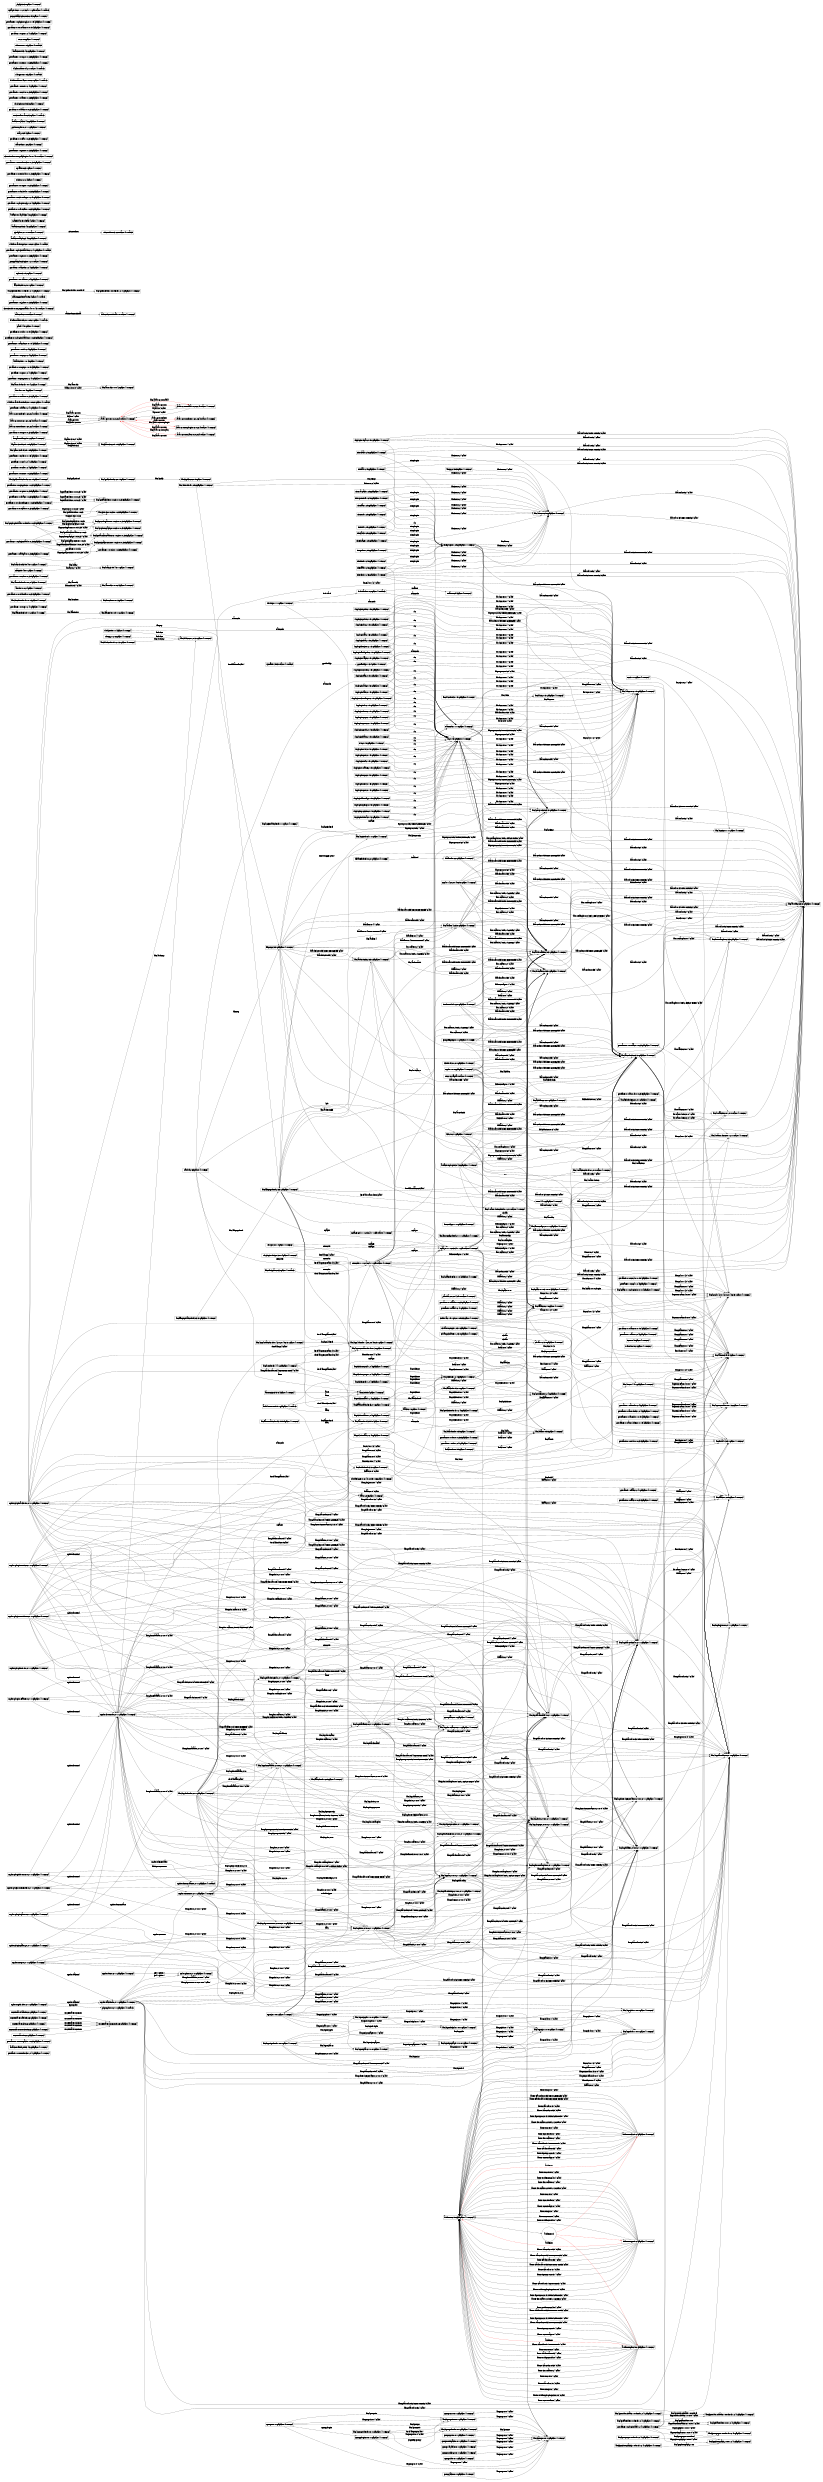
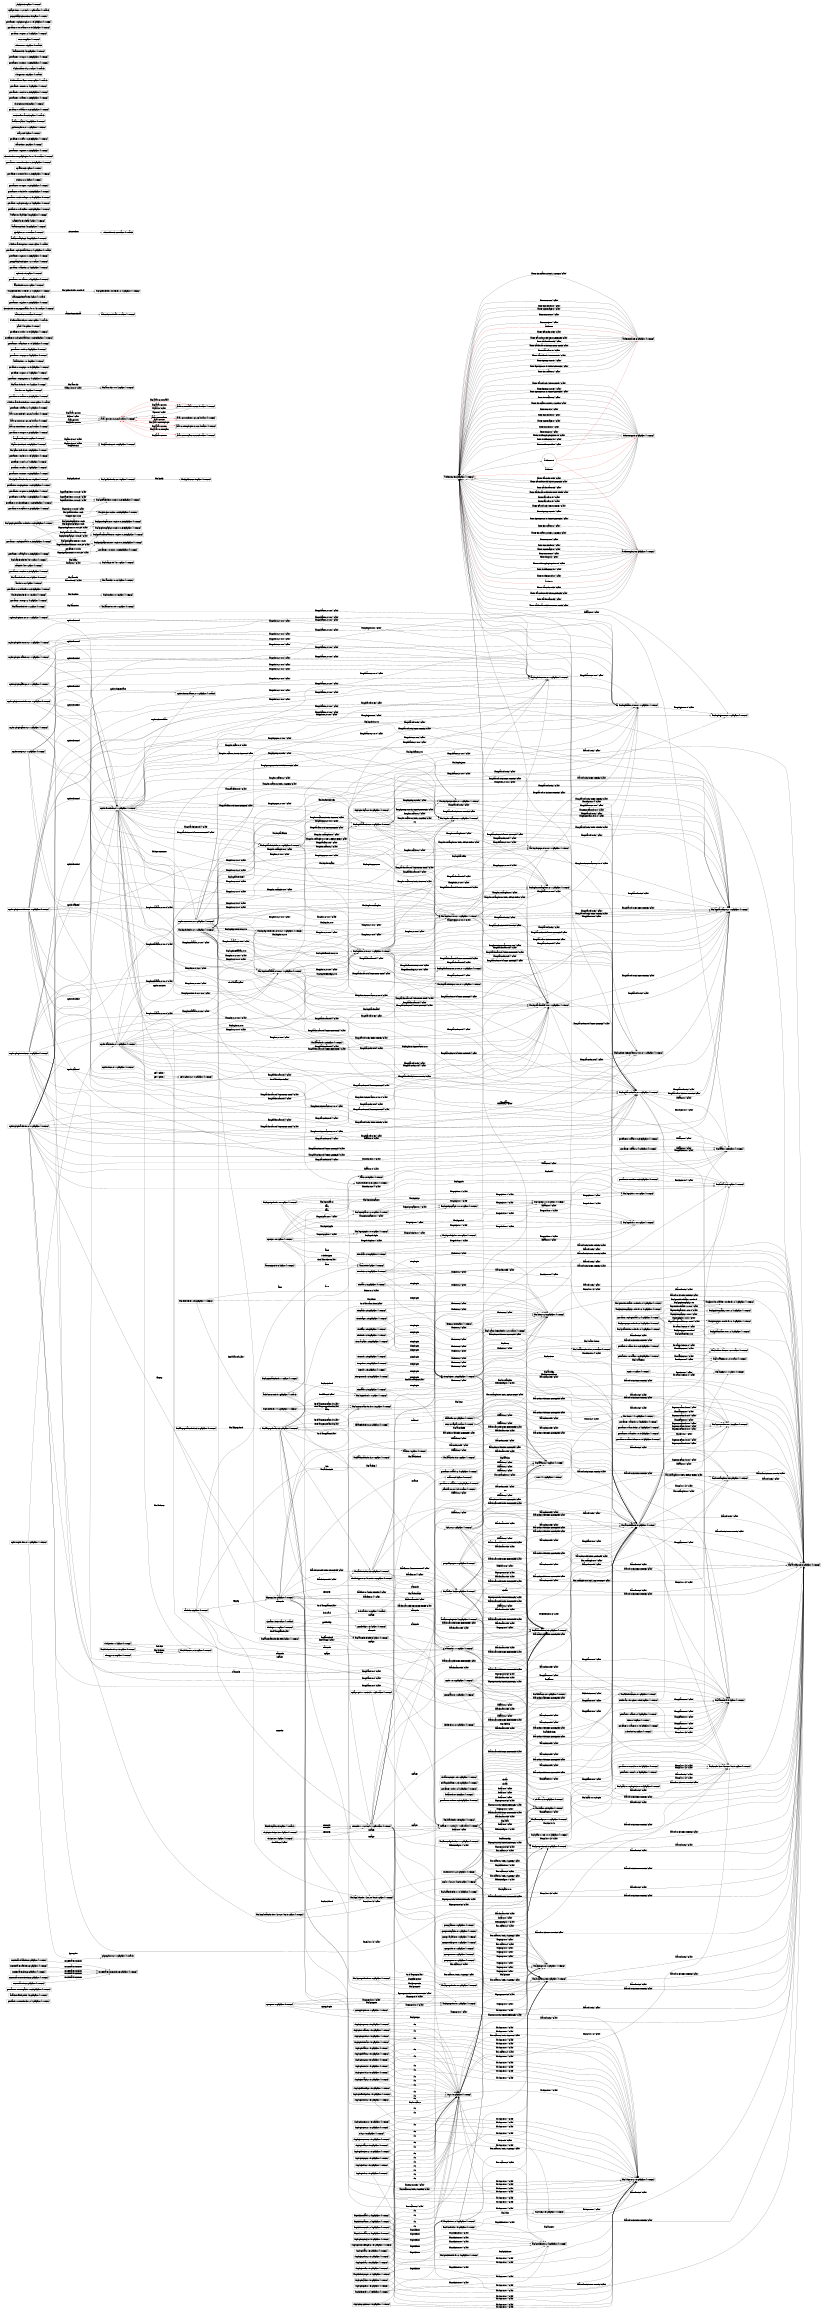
(459, 1224) -> none
(508, 1319) -> none
